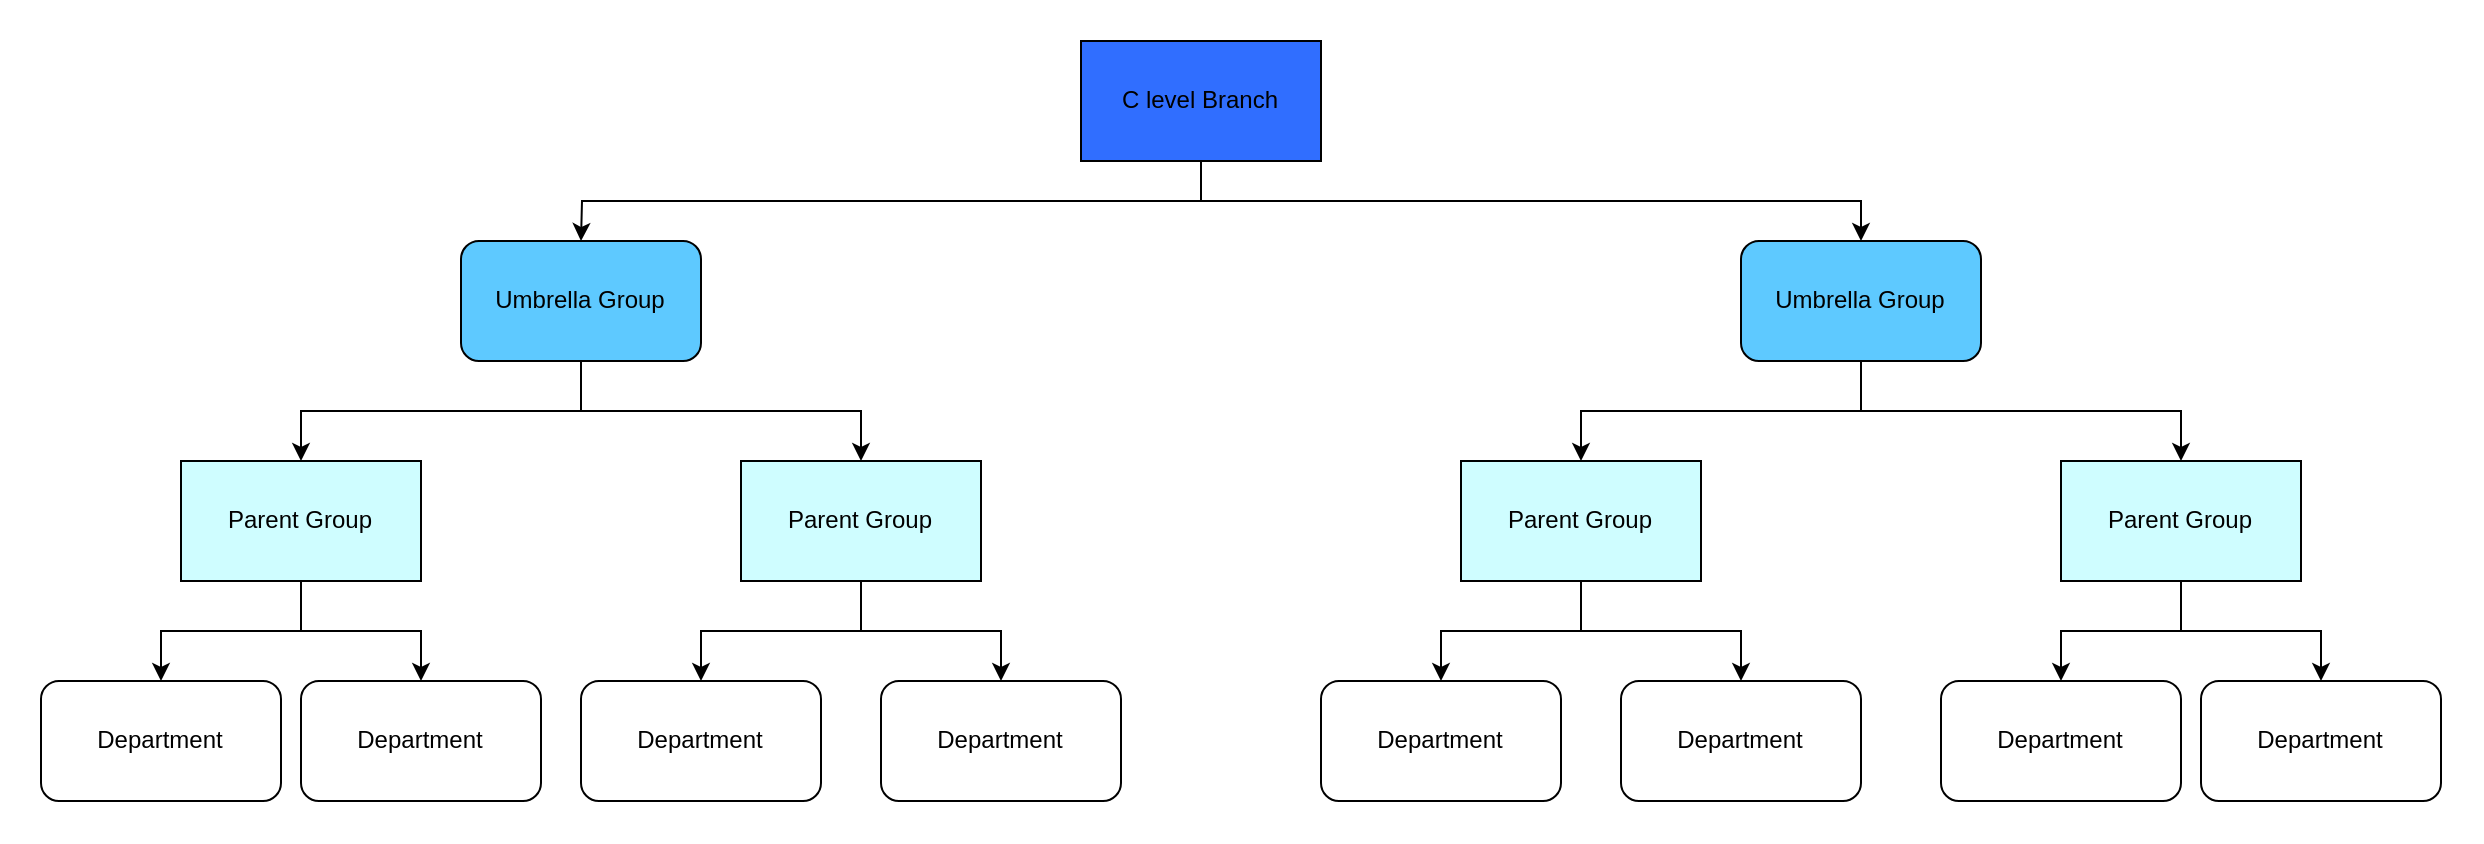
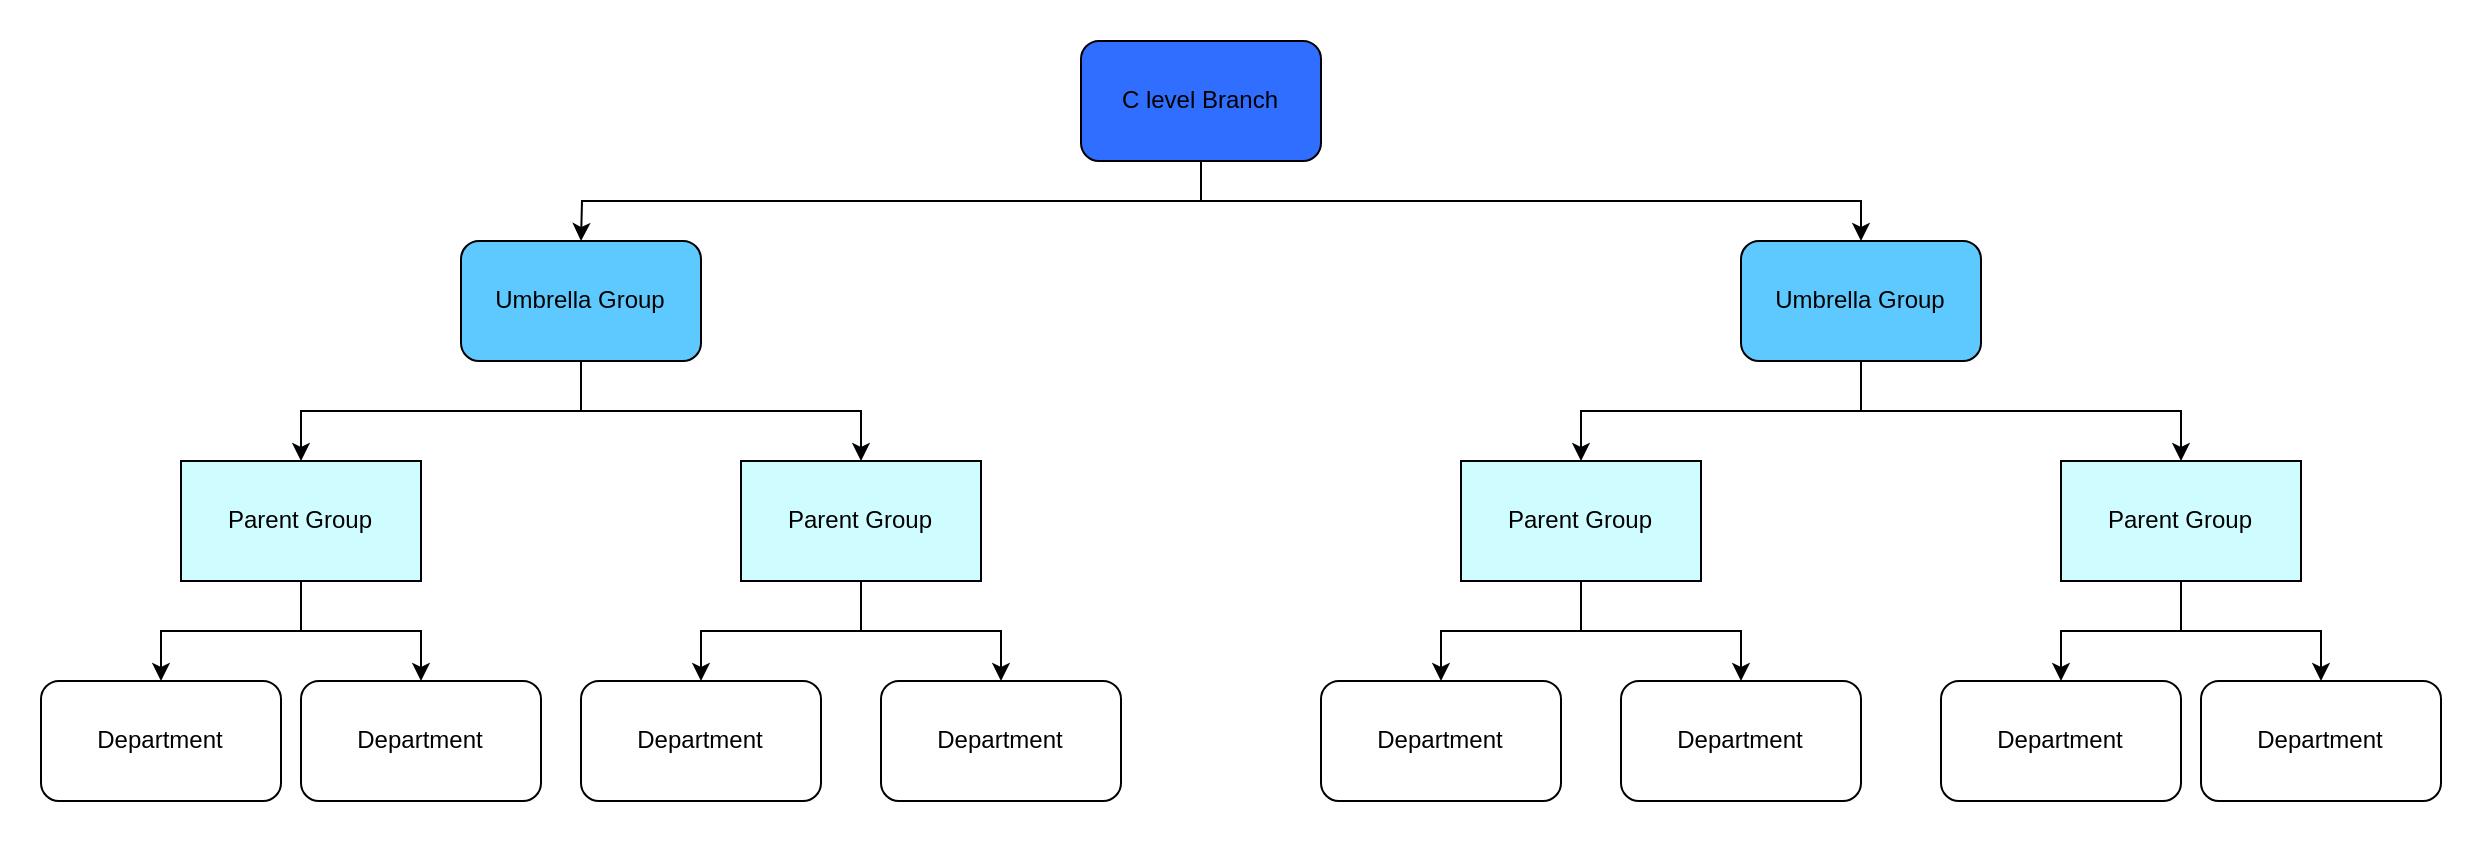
(1201, 101) -> (1201, 101)
